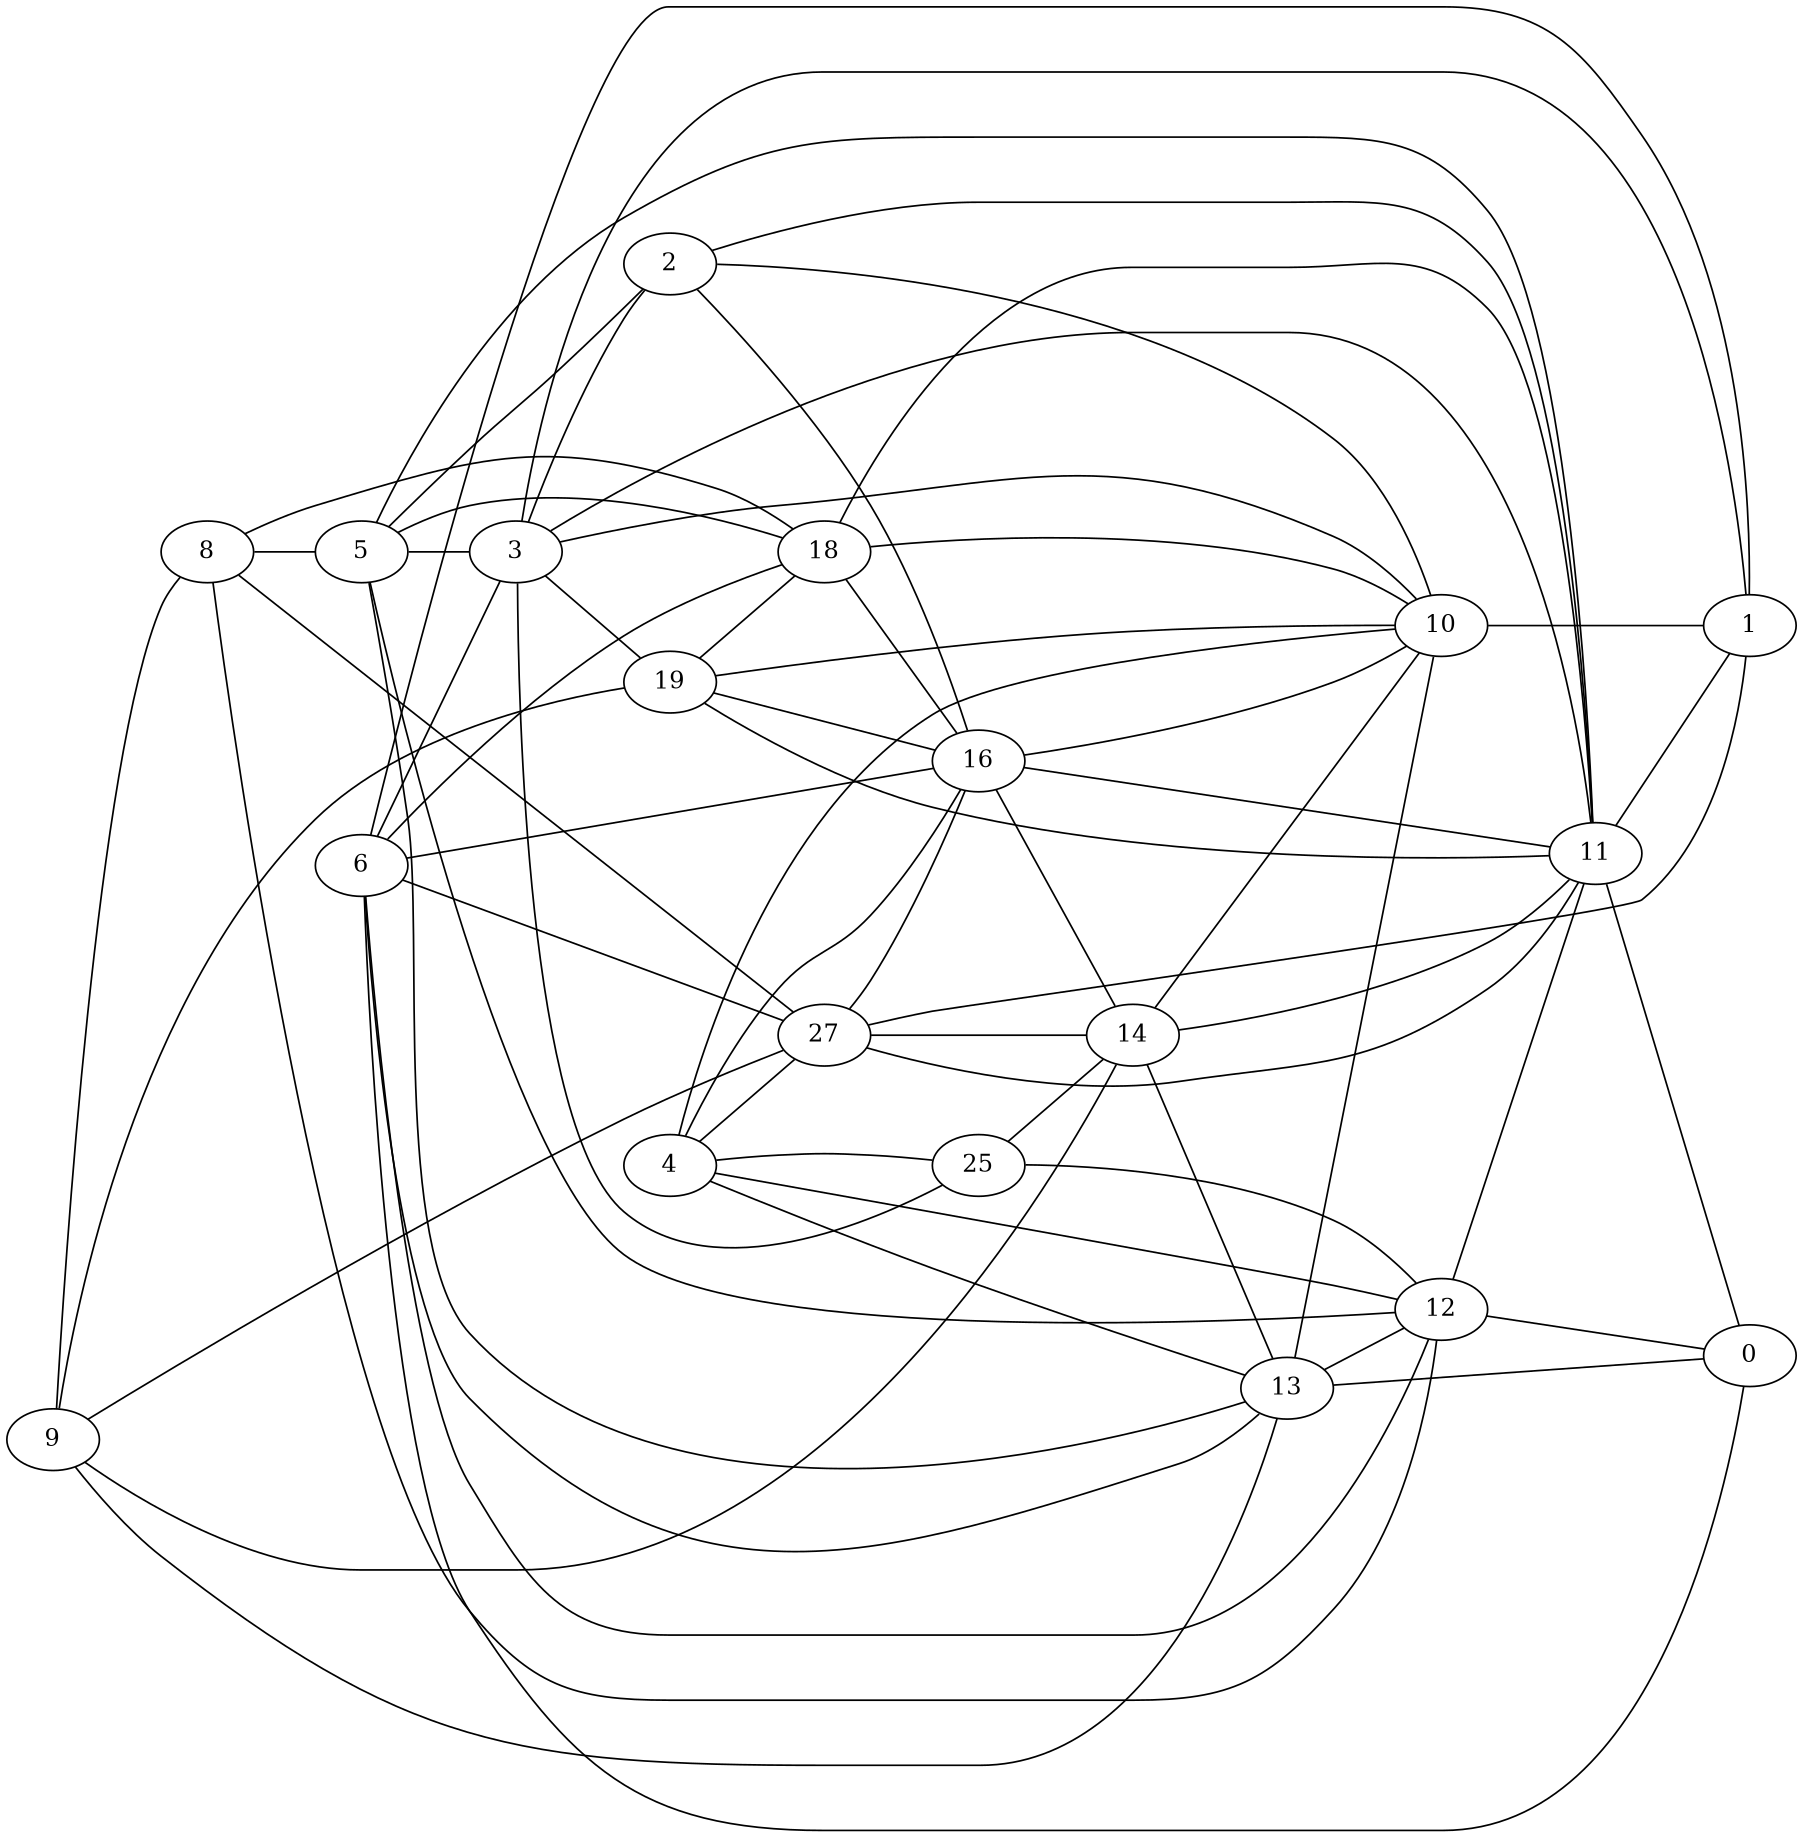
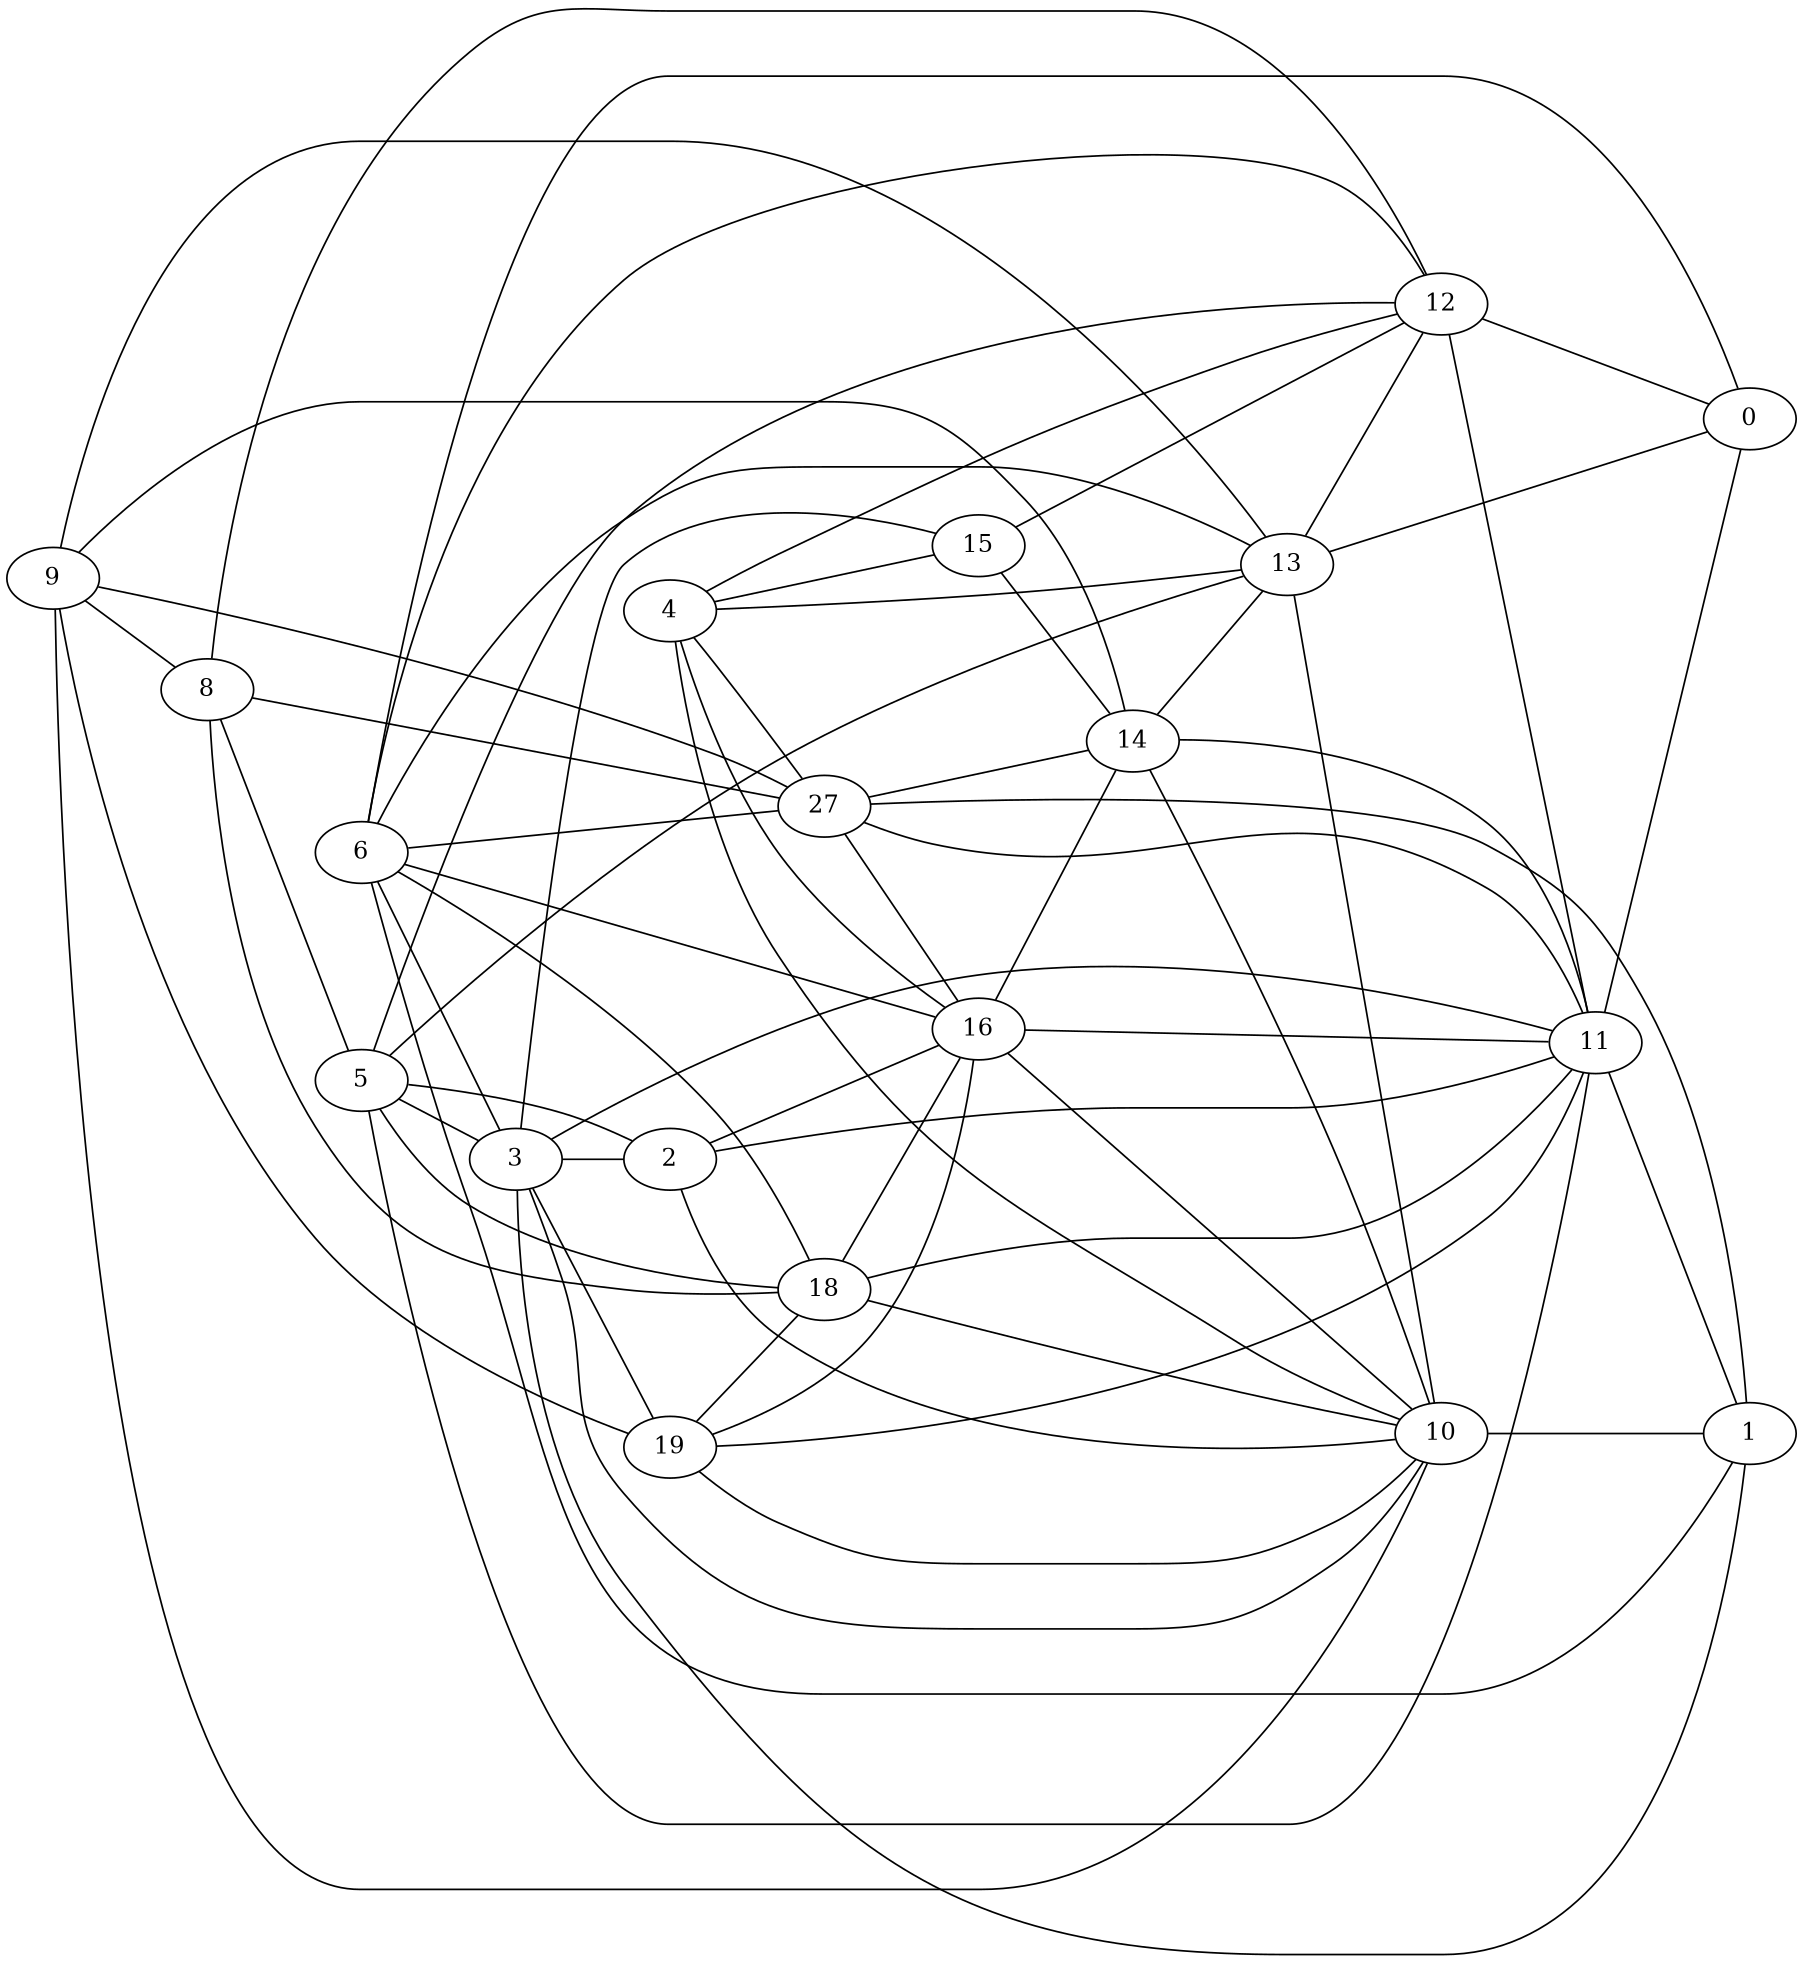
(979, 1165) -> (979, 546)
none -> (317, 1867)
